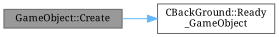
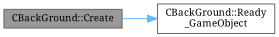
(63, 19) -> (63, 19)
